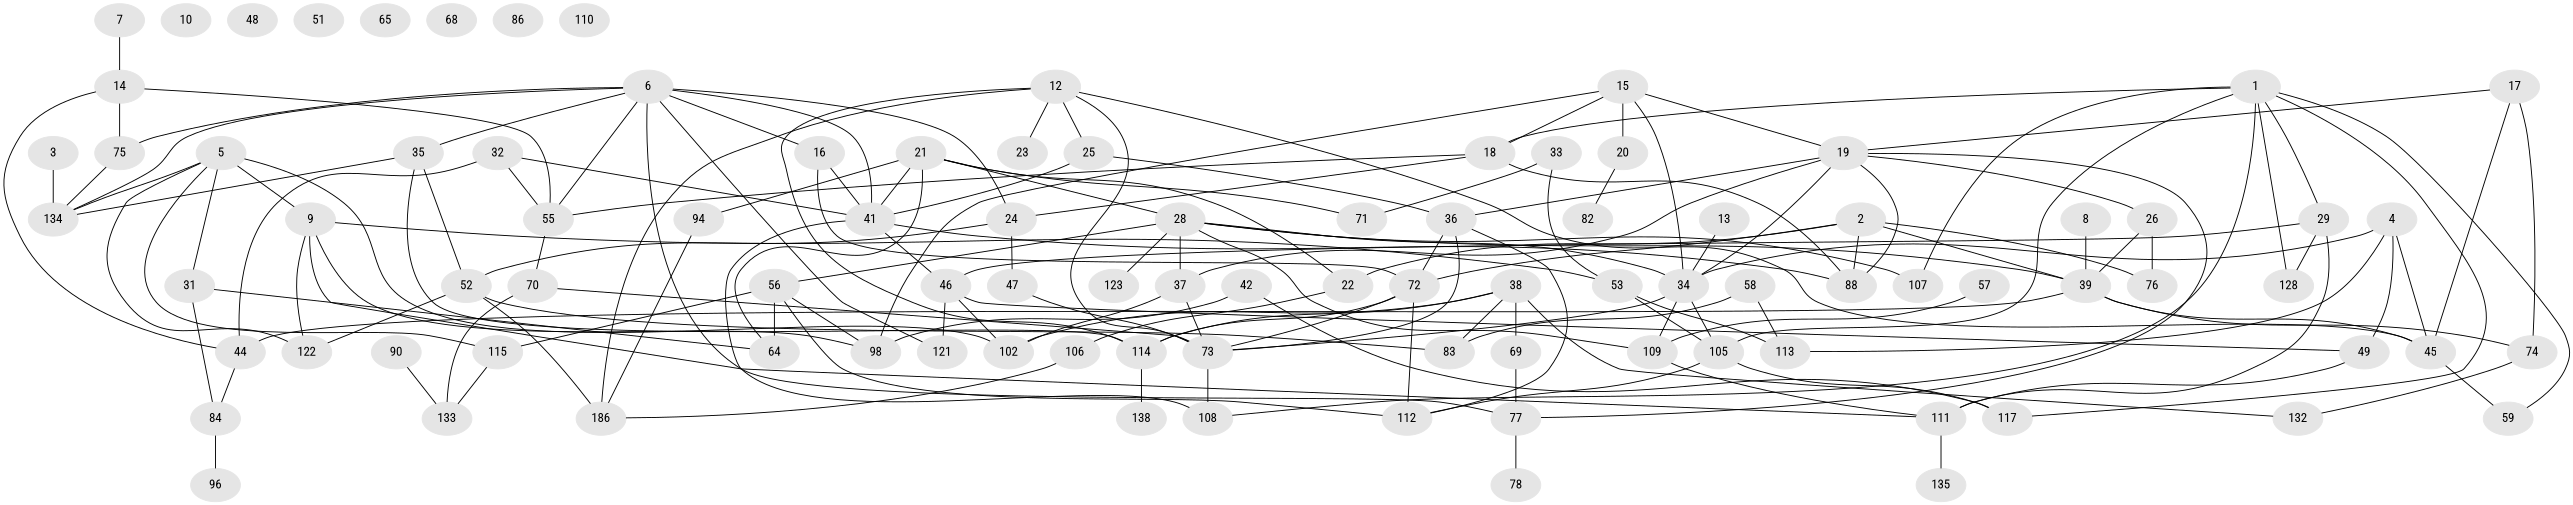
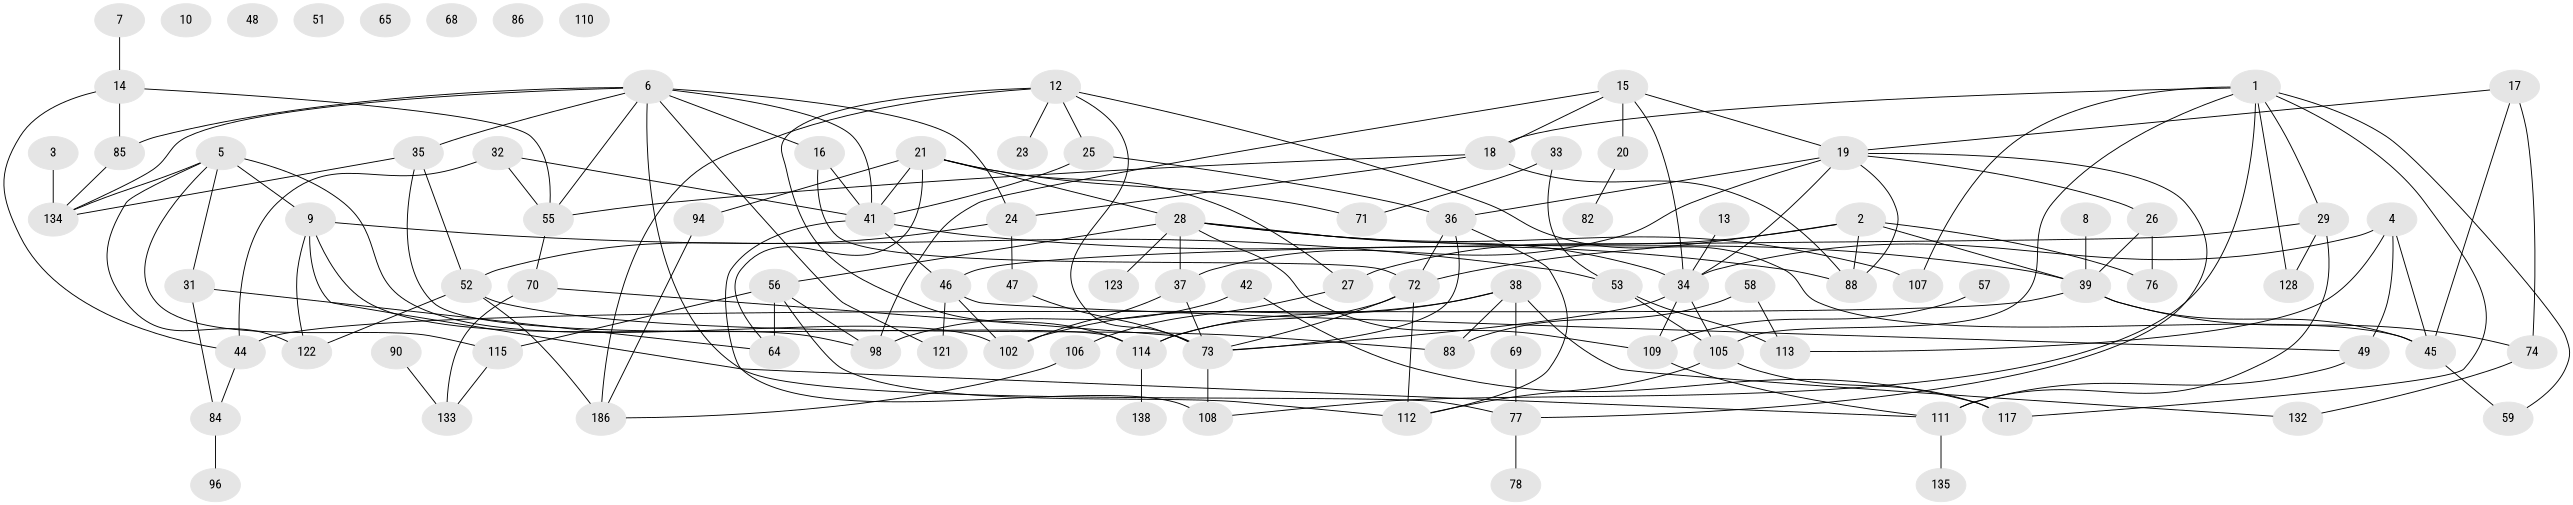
(120, 153) -> (120, 153)
(1348, 286) -> (1348, 286)
